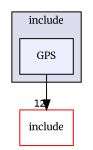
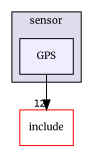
(47, 21) -> (47, 21)
